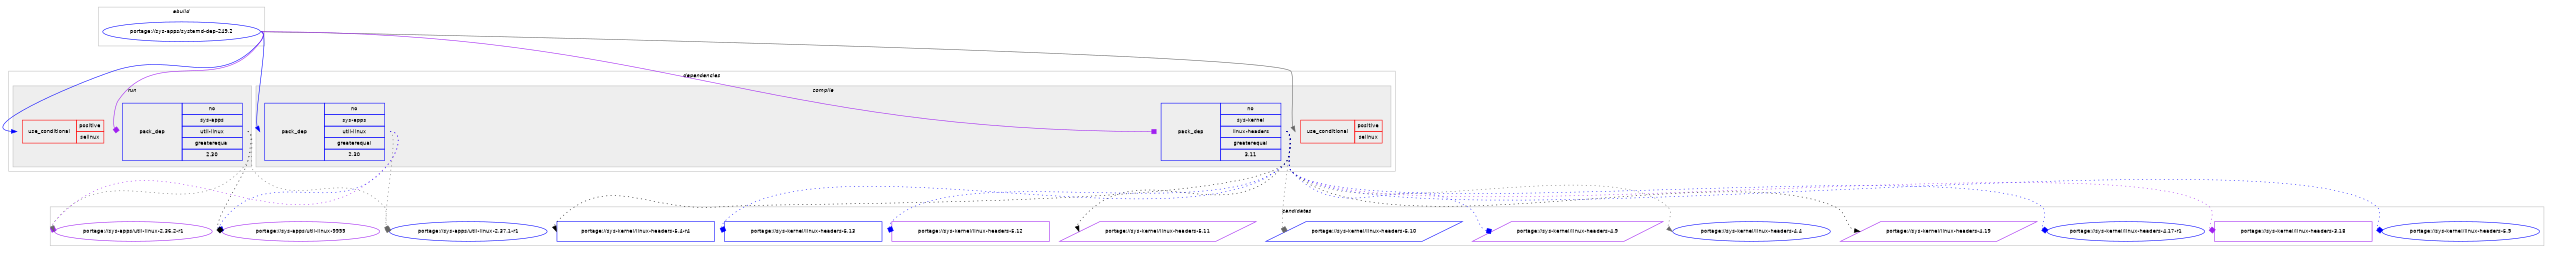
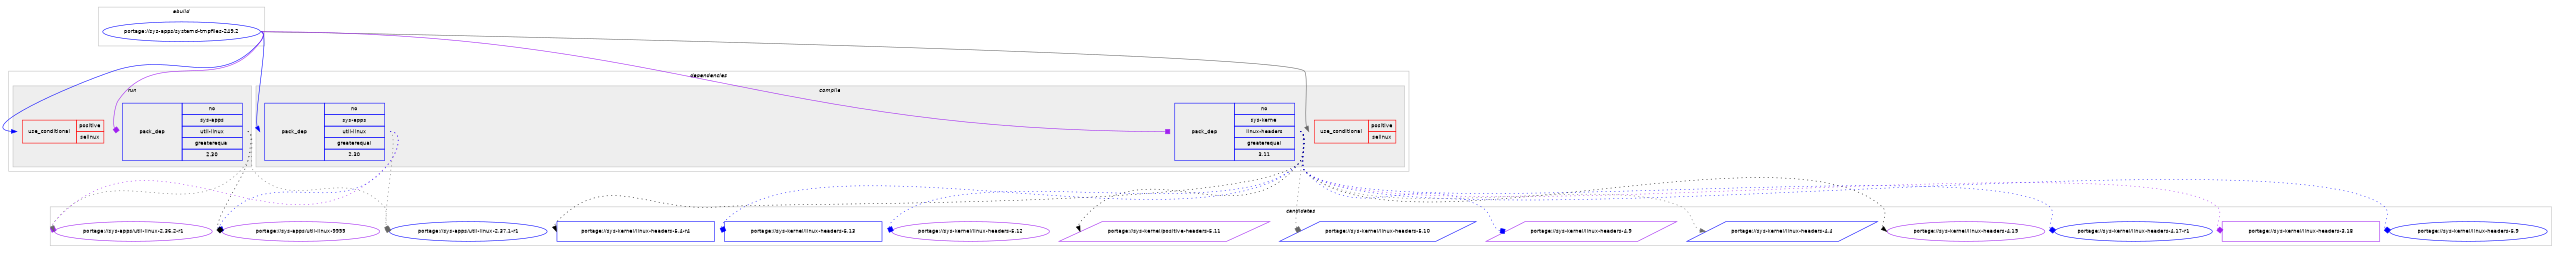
(182, 32) -> (182, 32)
(971, 231) -> (971, 231)
(1158, 231) -> (1164, 231)
(1752, 231) -> (1782, 231)
(1939, 231) -> (1966, 231)
